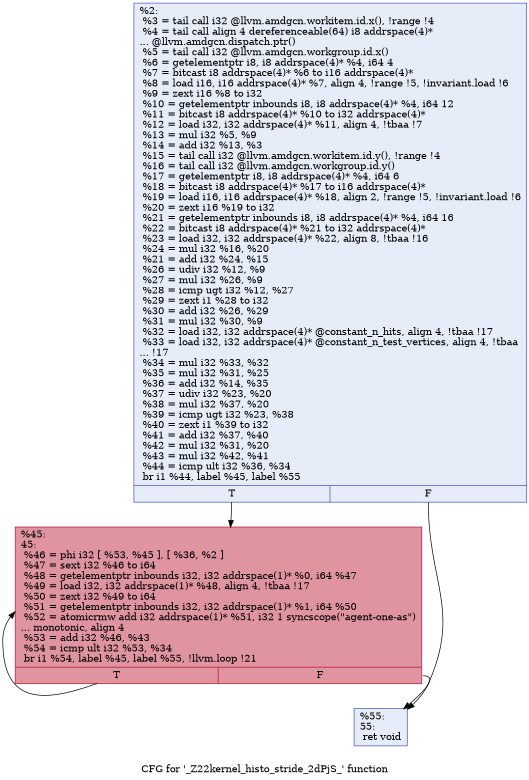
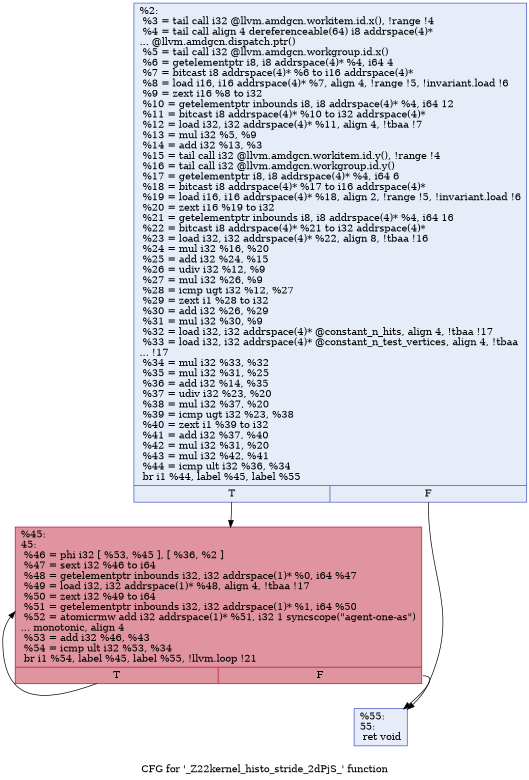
(204, 260) -> (204, 260)
